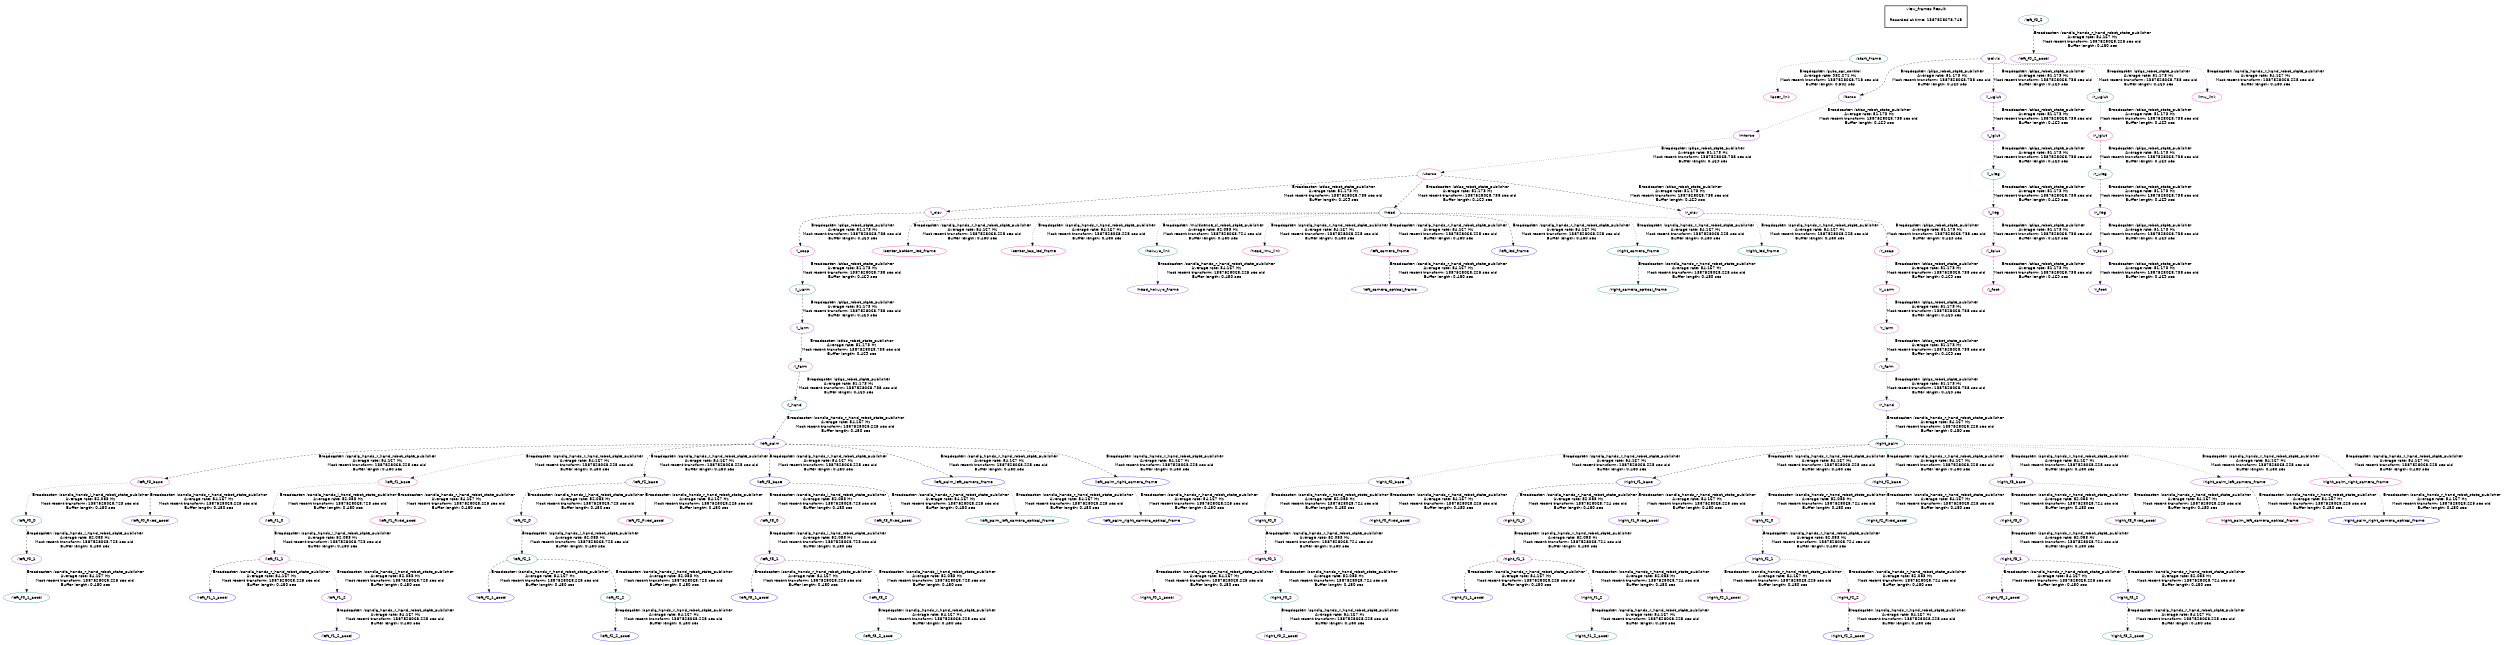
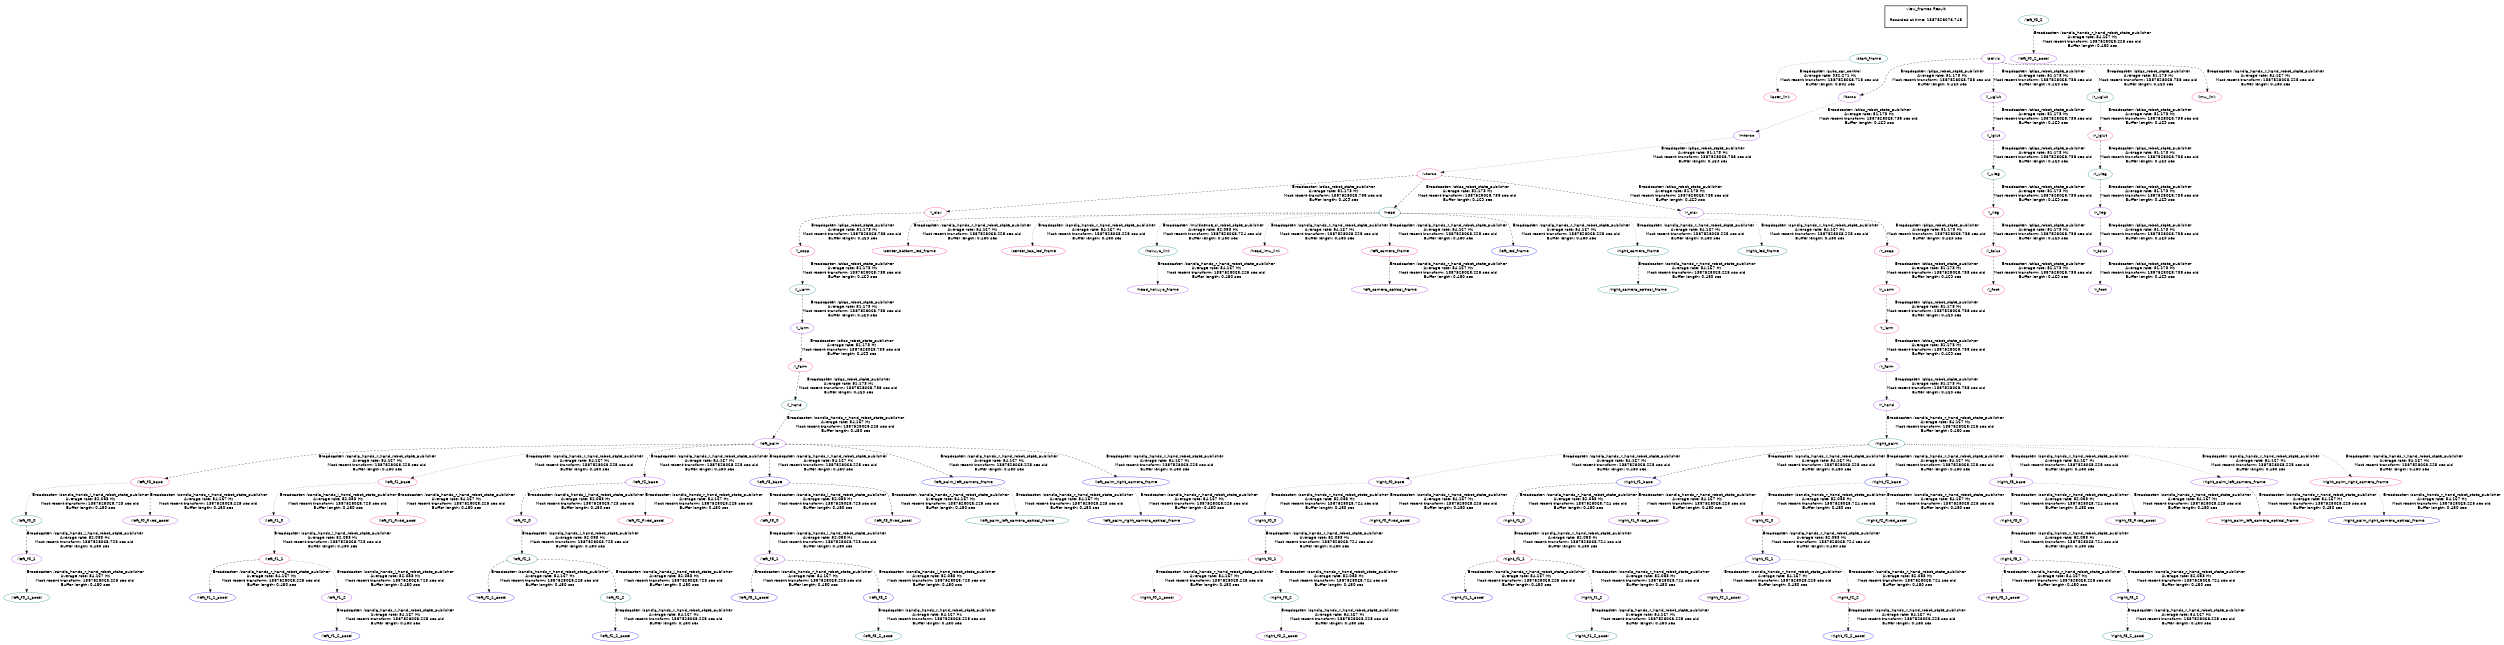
(2112, 65) -> (2112, 65)
